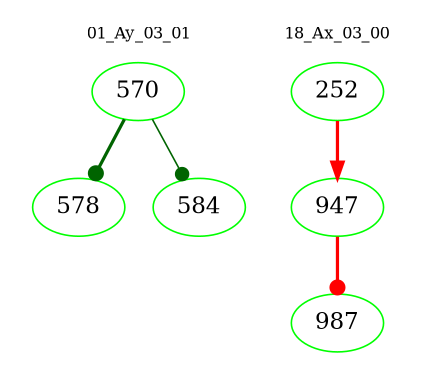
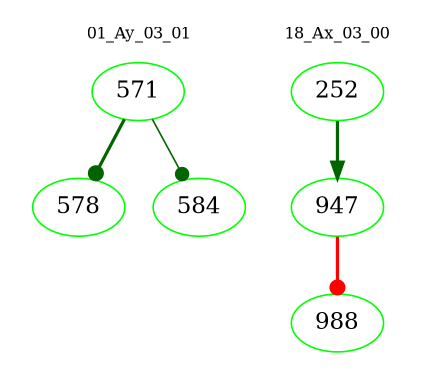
(138, 92) -> (138, 92)
(337, 142) -> (337, 142)
(337, 323) -> (337, 323)
